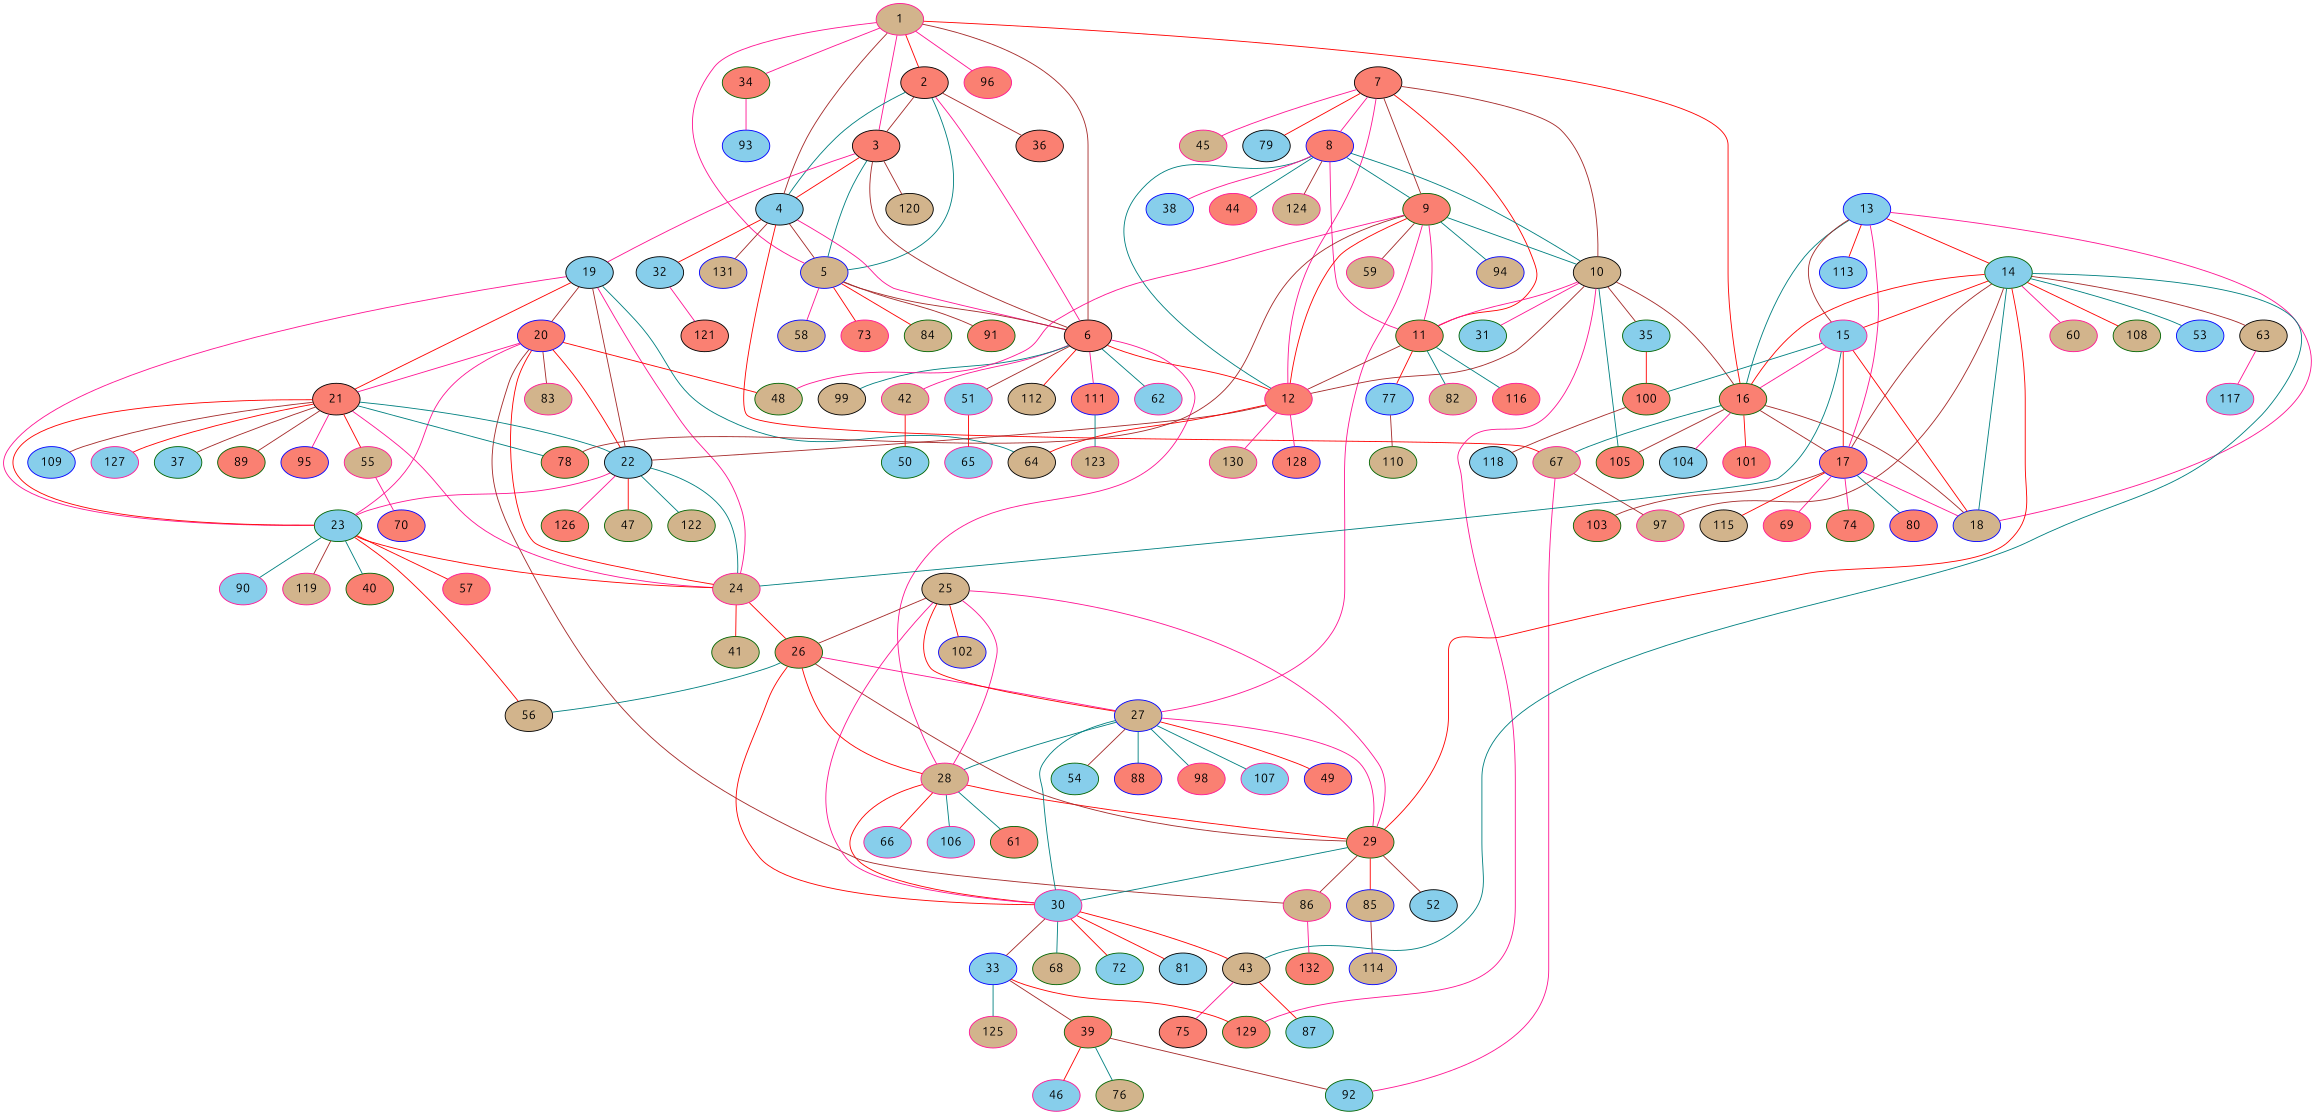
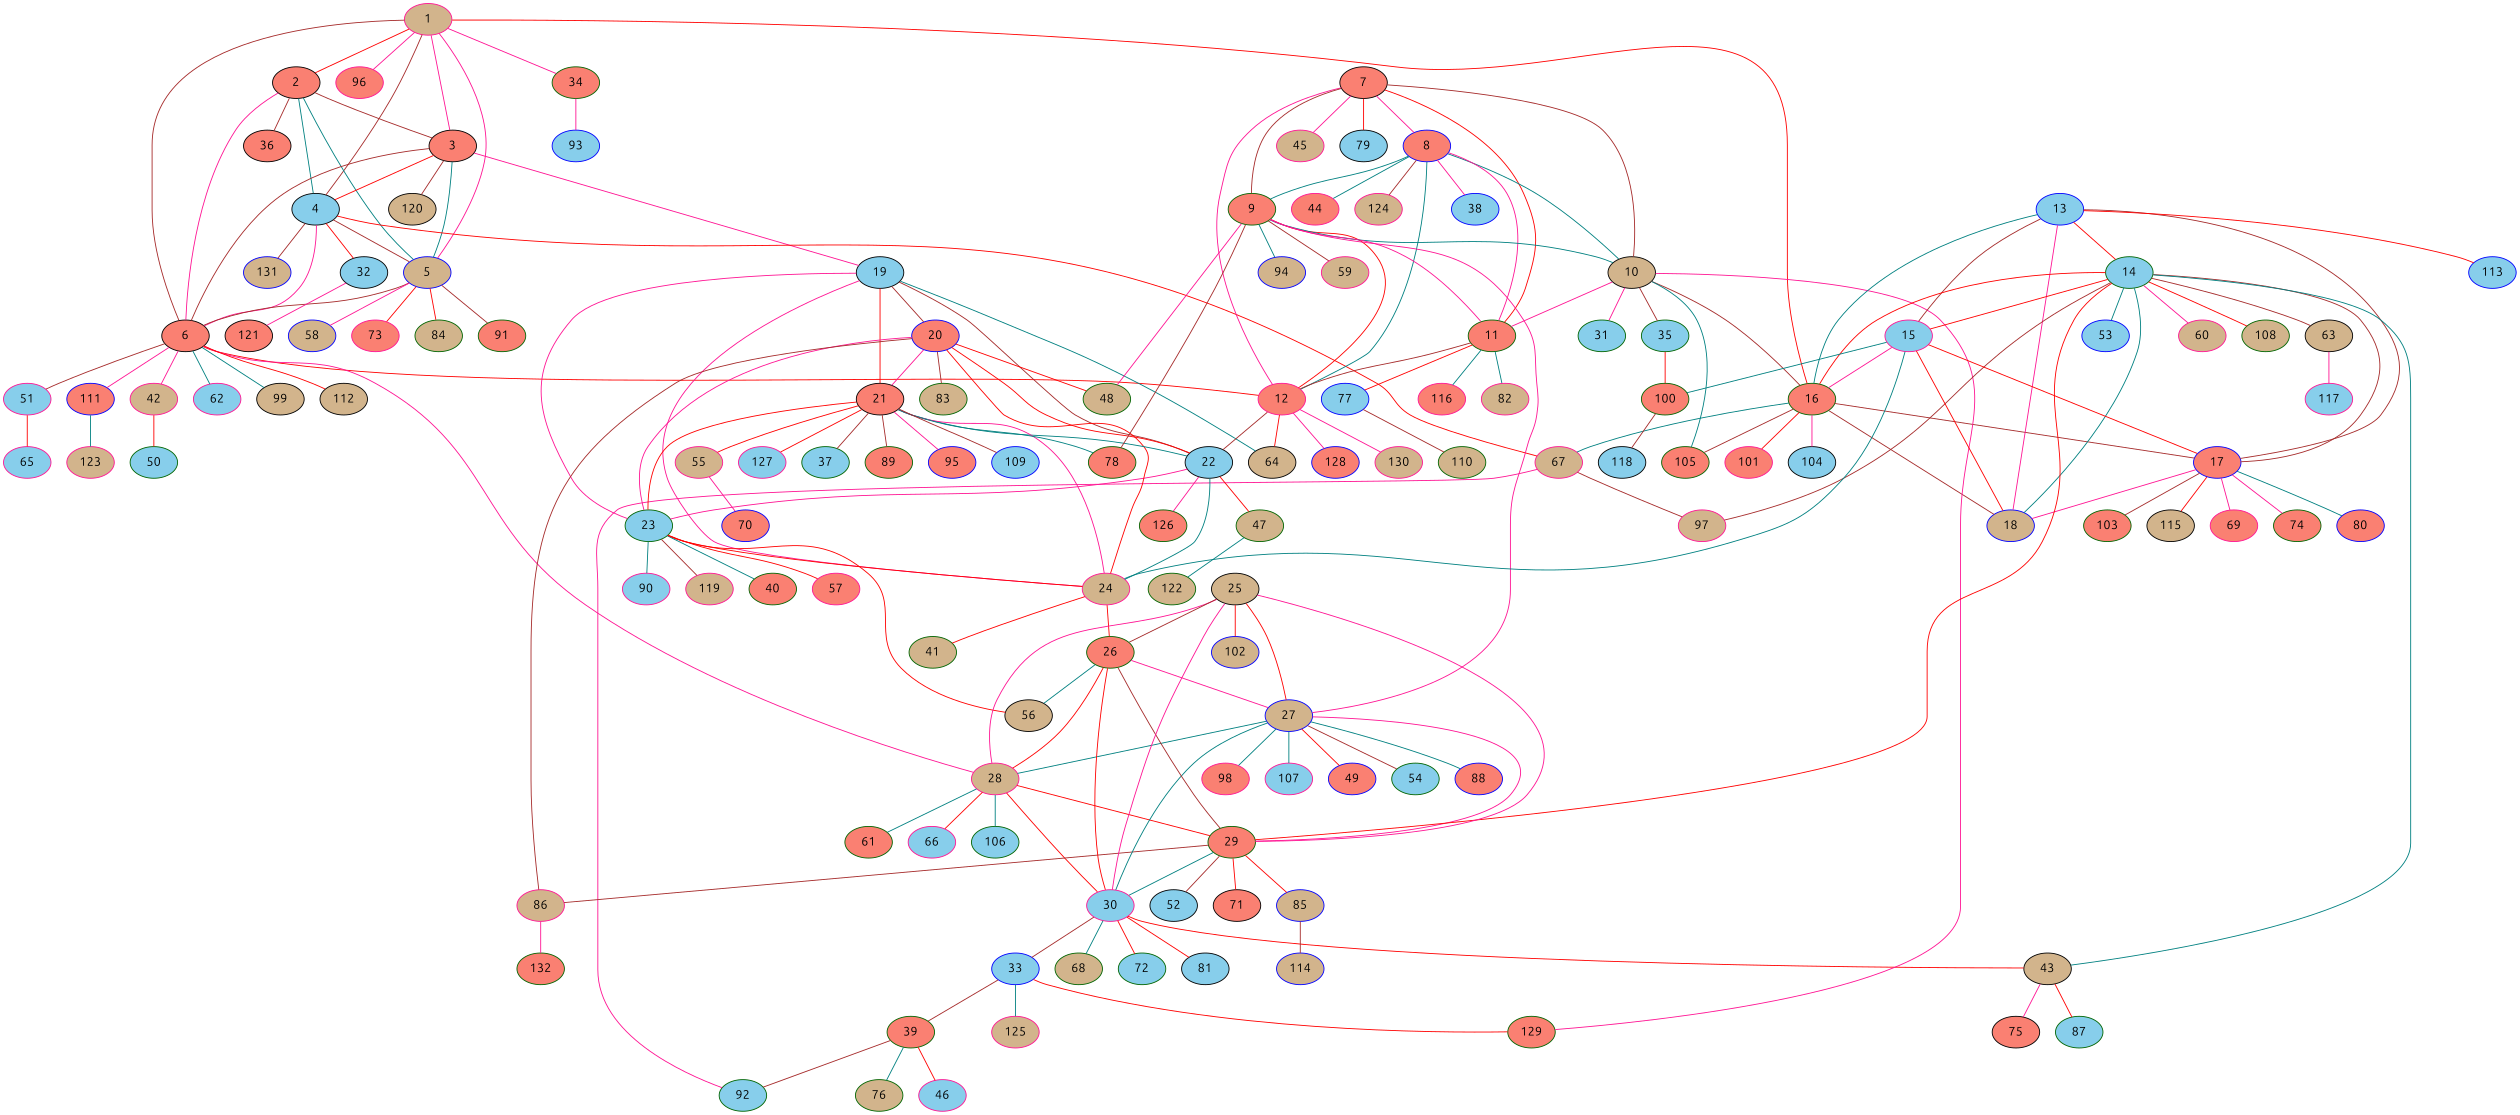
(1877, 338) -> (2355, 293)
(1461, 371) -> none
(548, 399) -> (943, 399)
(660, 494) -> (1222, 553)
(951, 842) -> (995, 842)
none -> (1237, 906)
